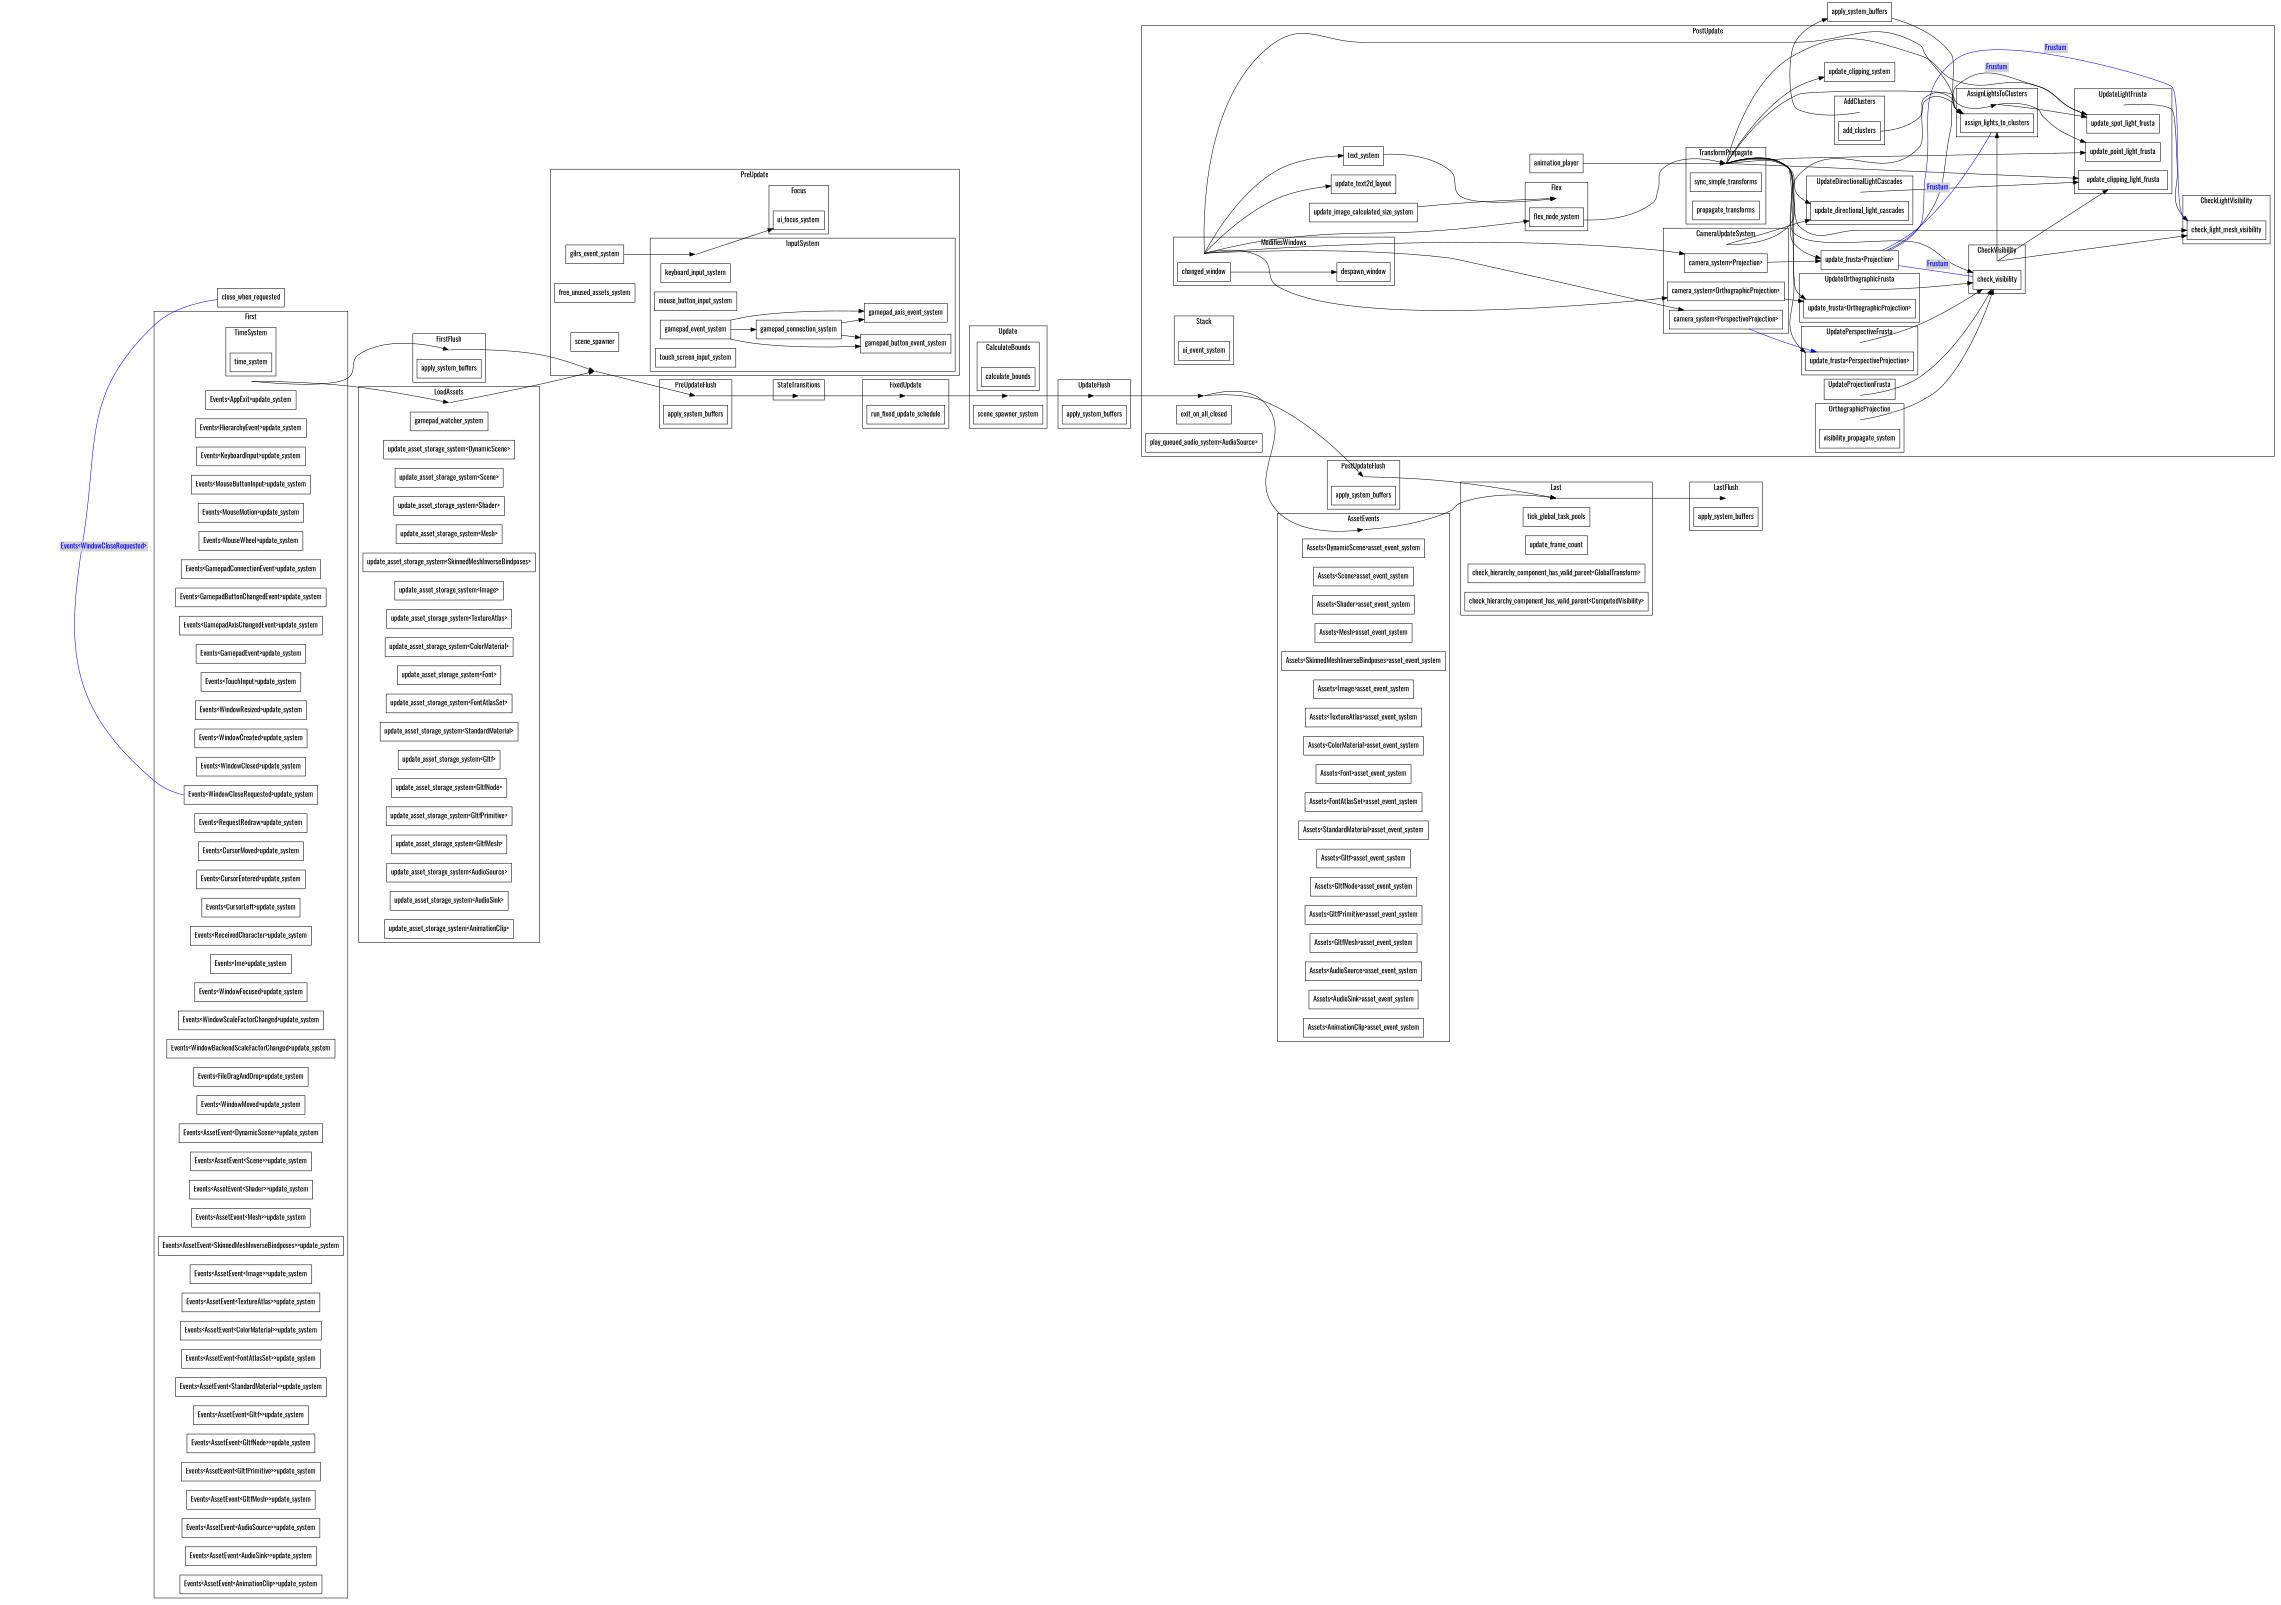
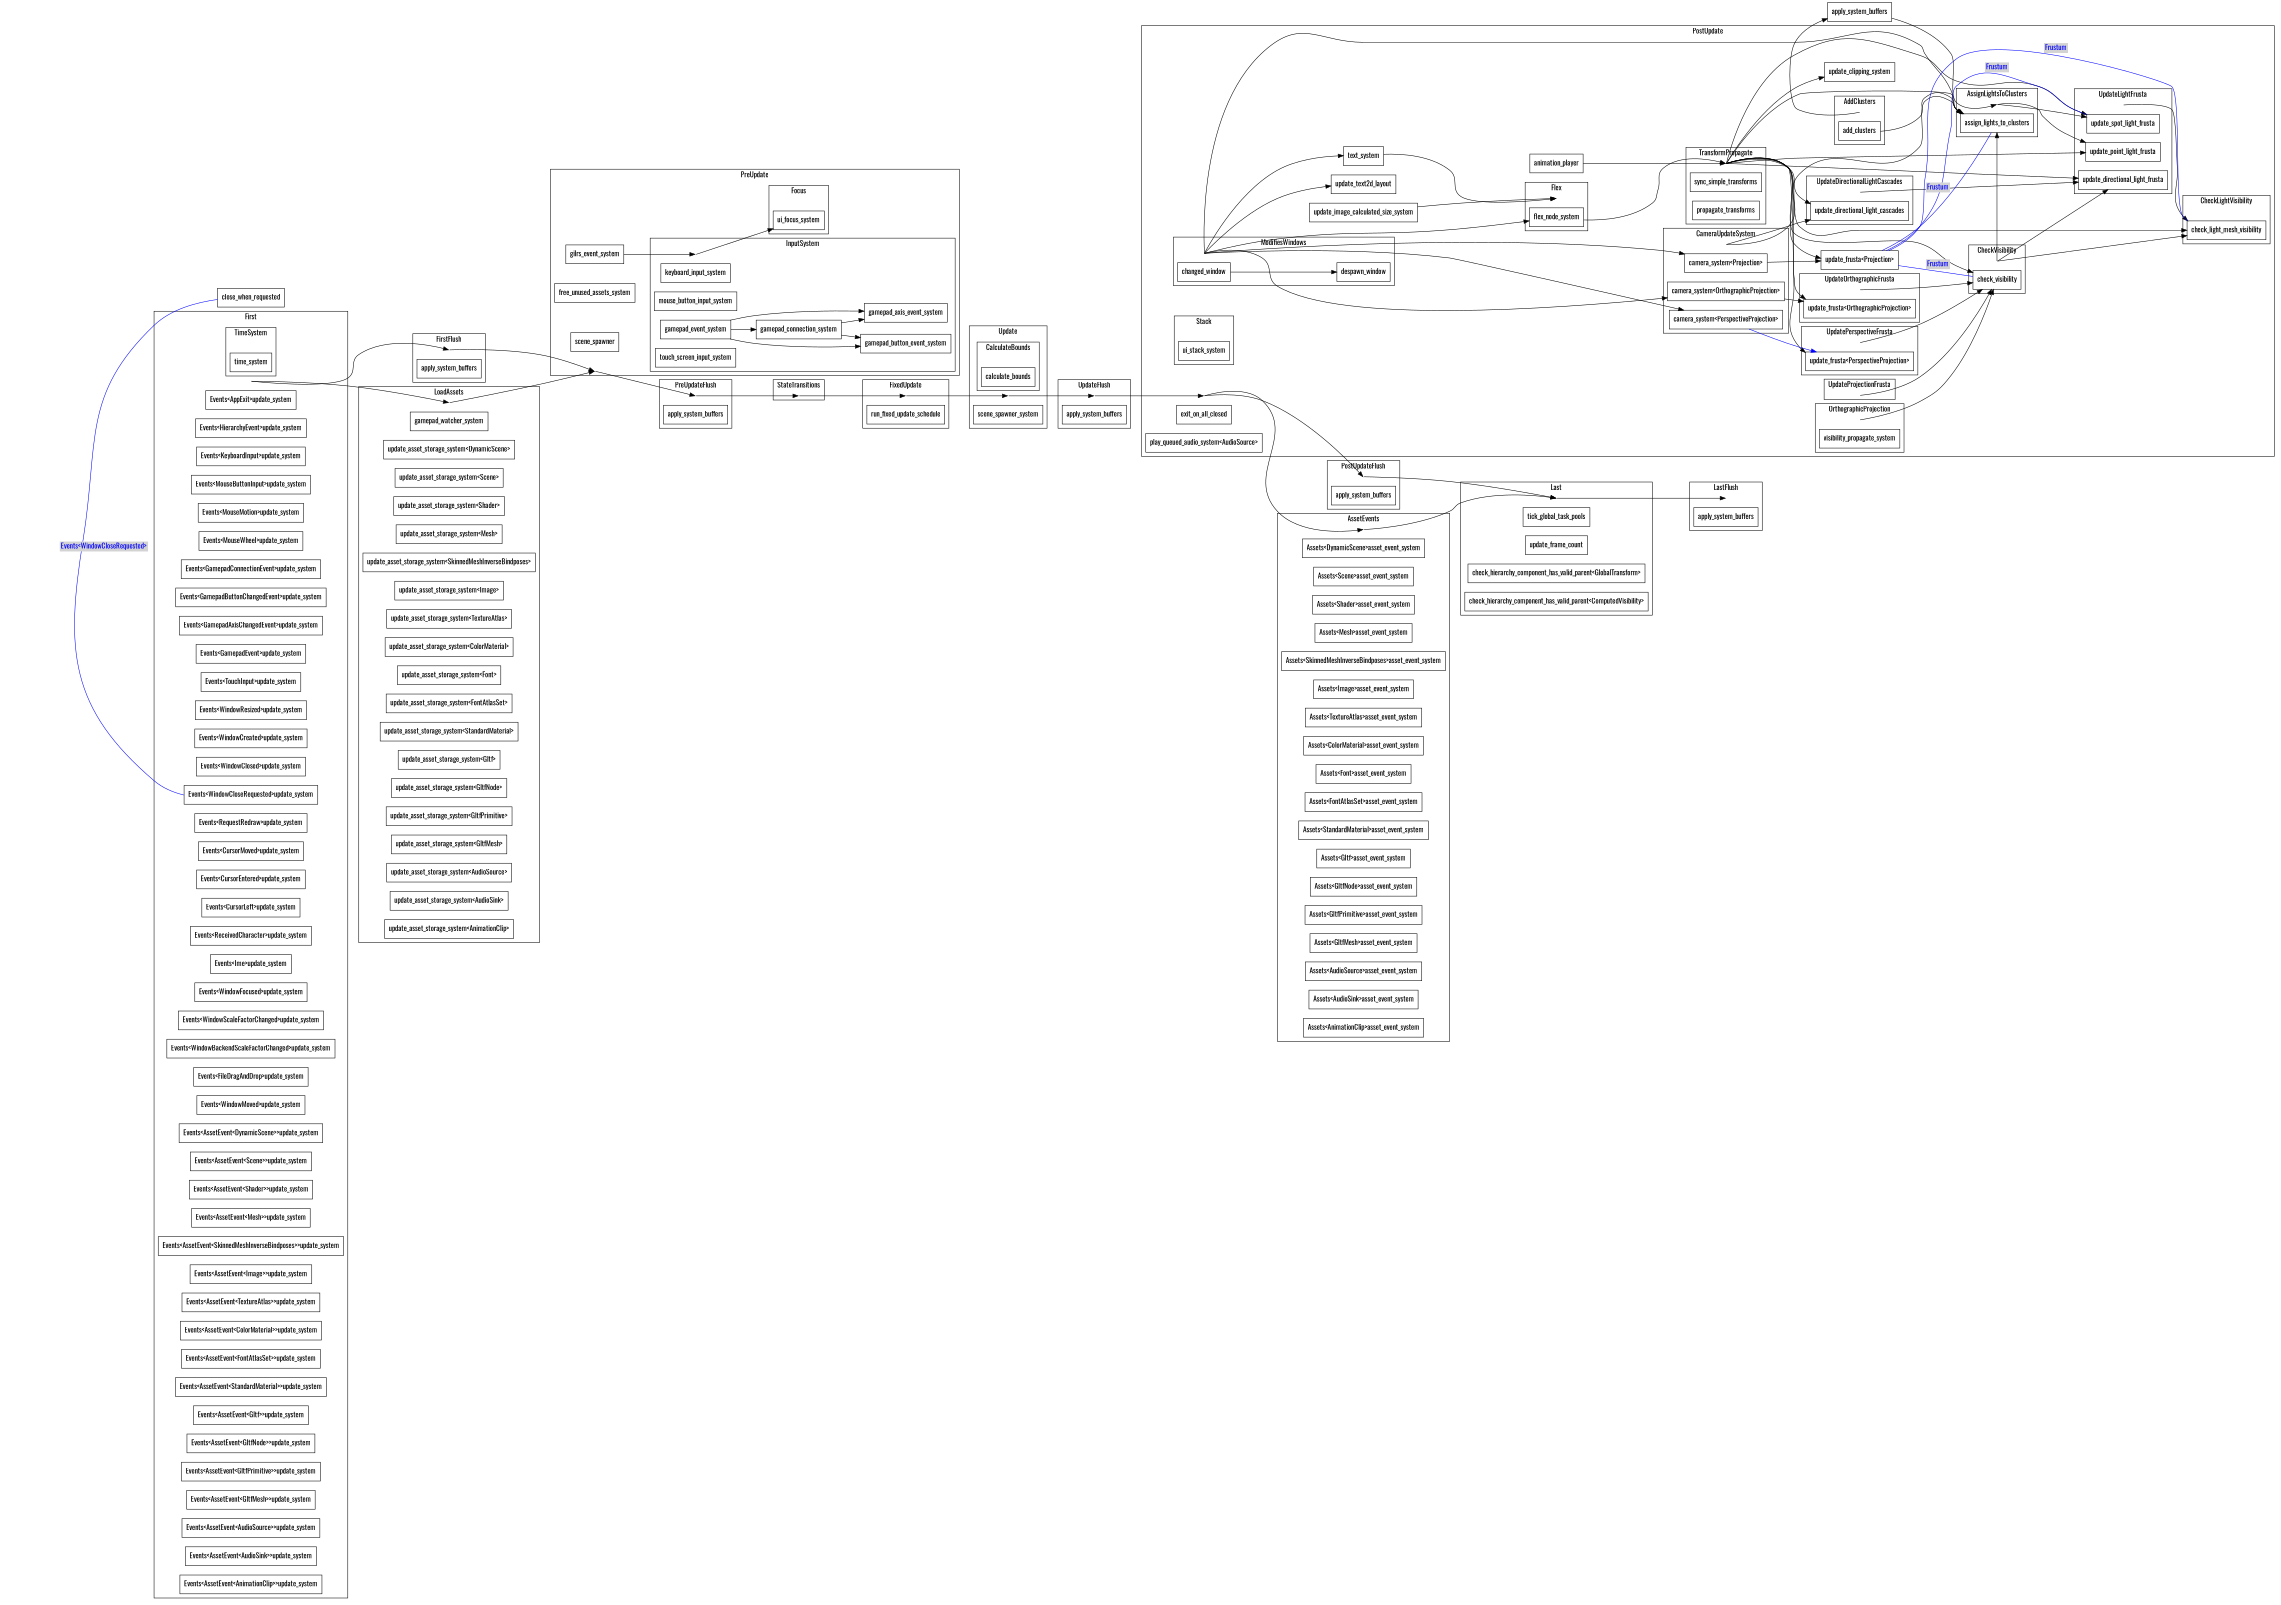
(1952, 116) -> (1952, 116)
(2123, 180) -> (2123, 180)
(1204, 351) -> (1204, 351)
